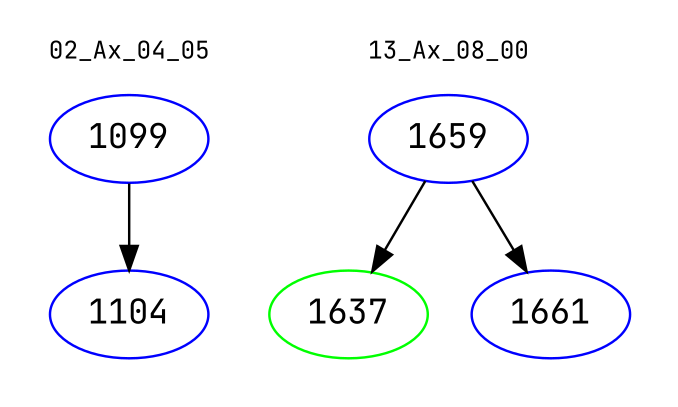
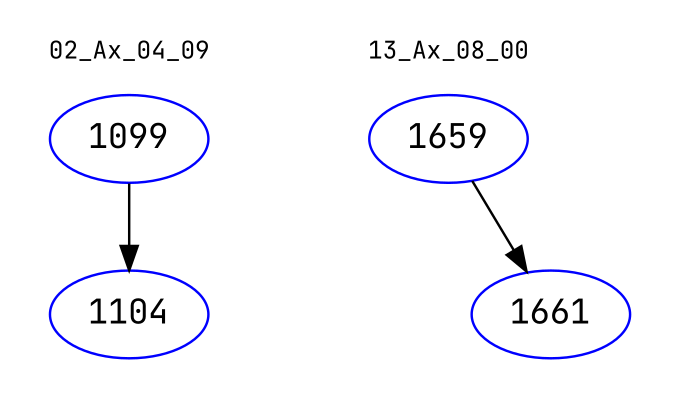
(130, 52) -> (130, 52)
(349, 314) -> none
